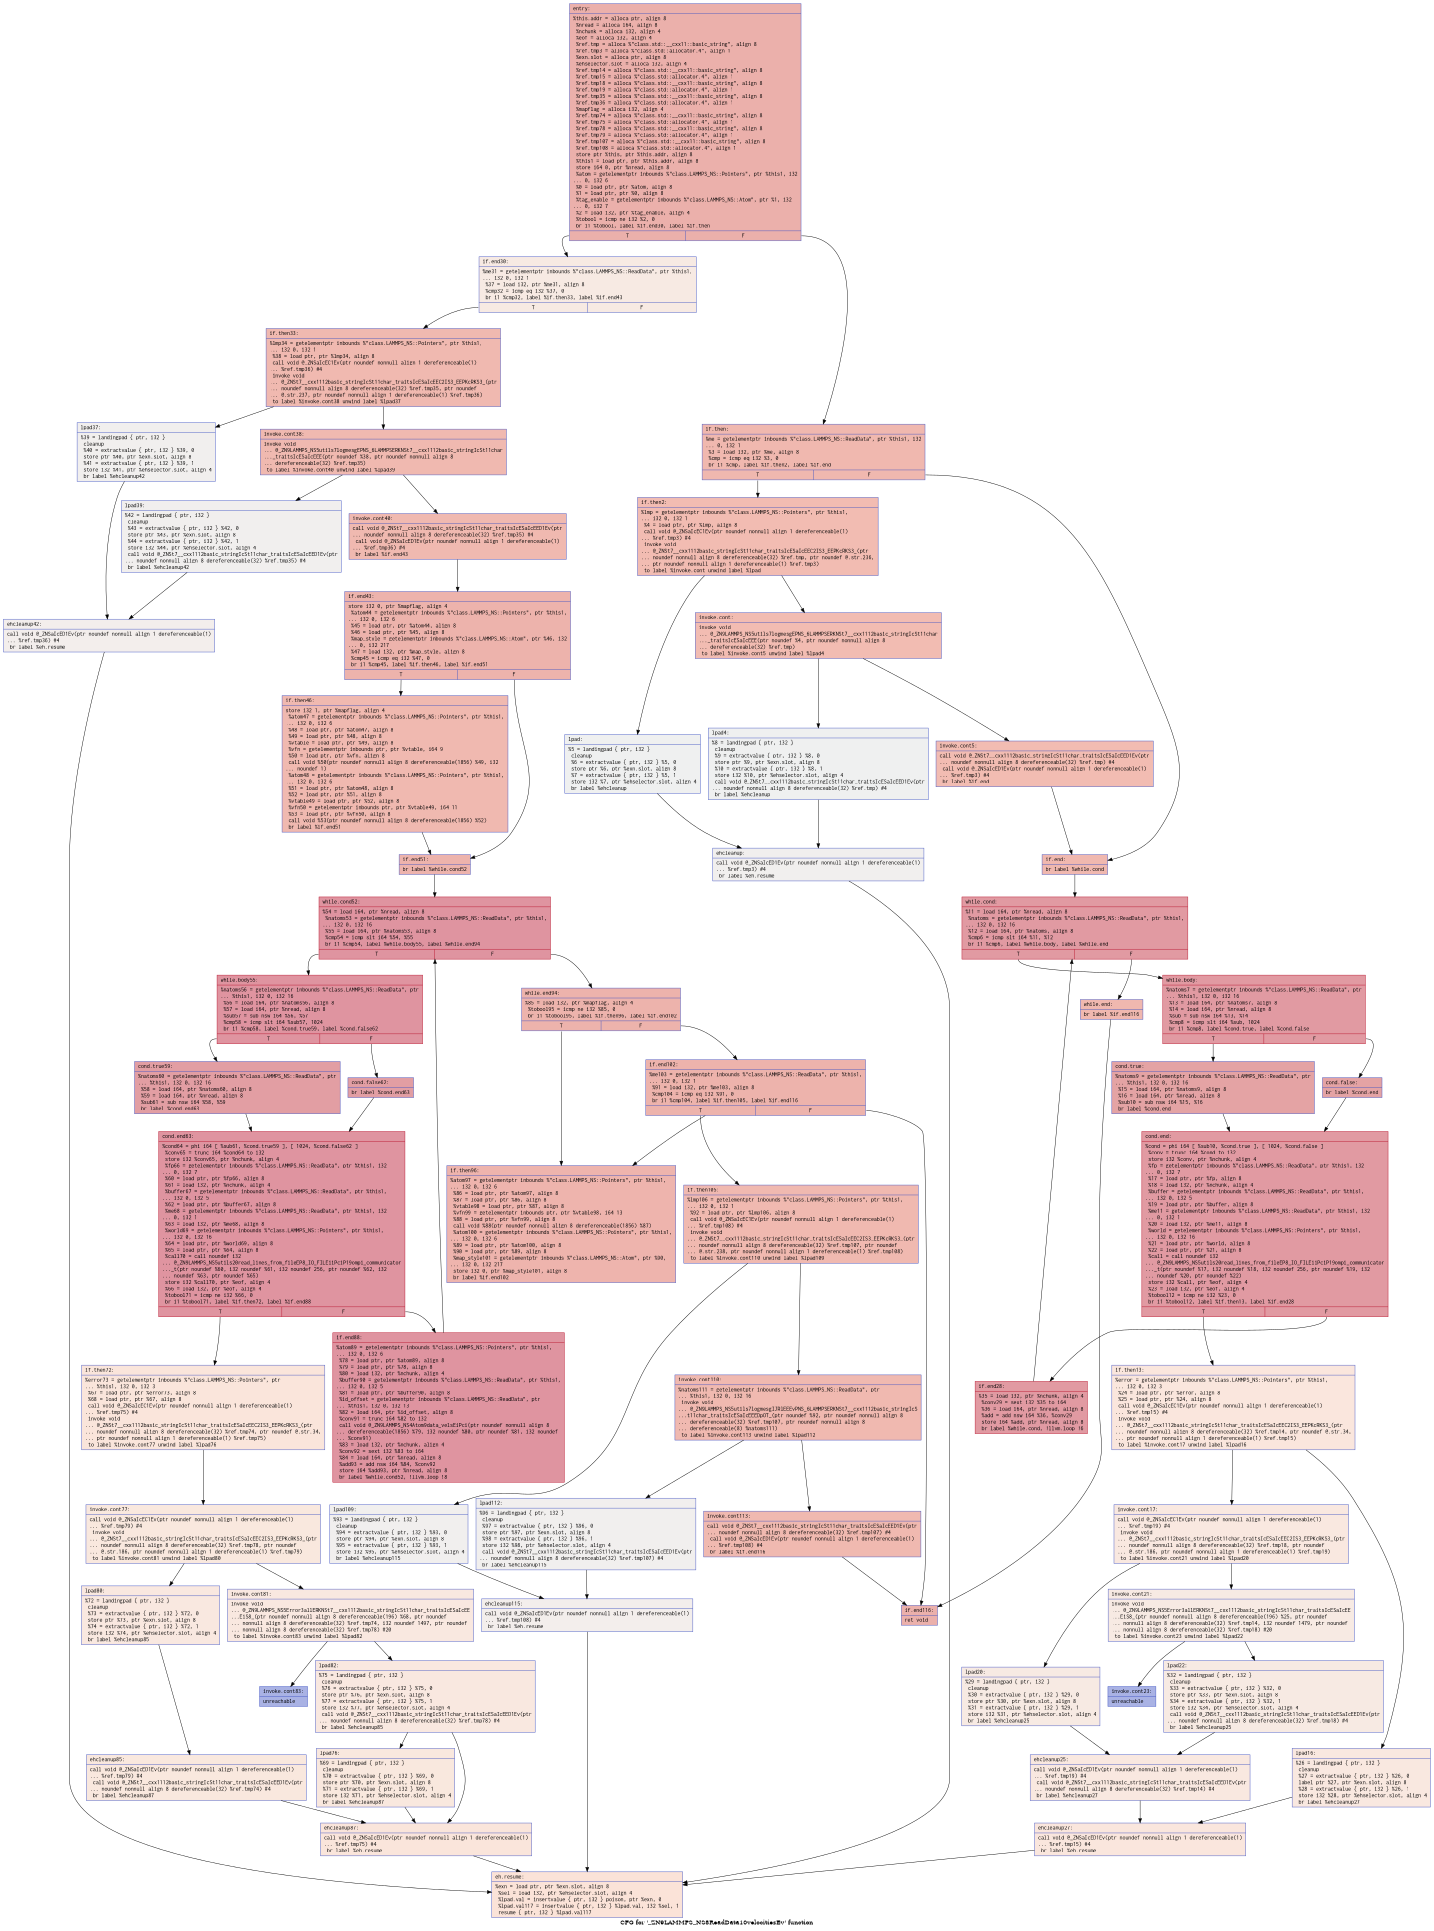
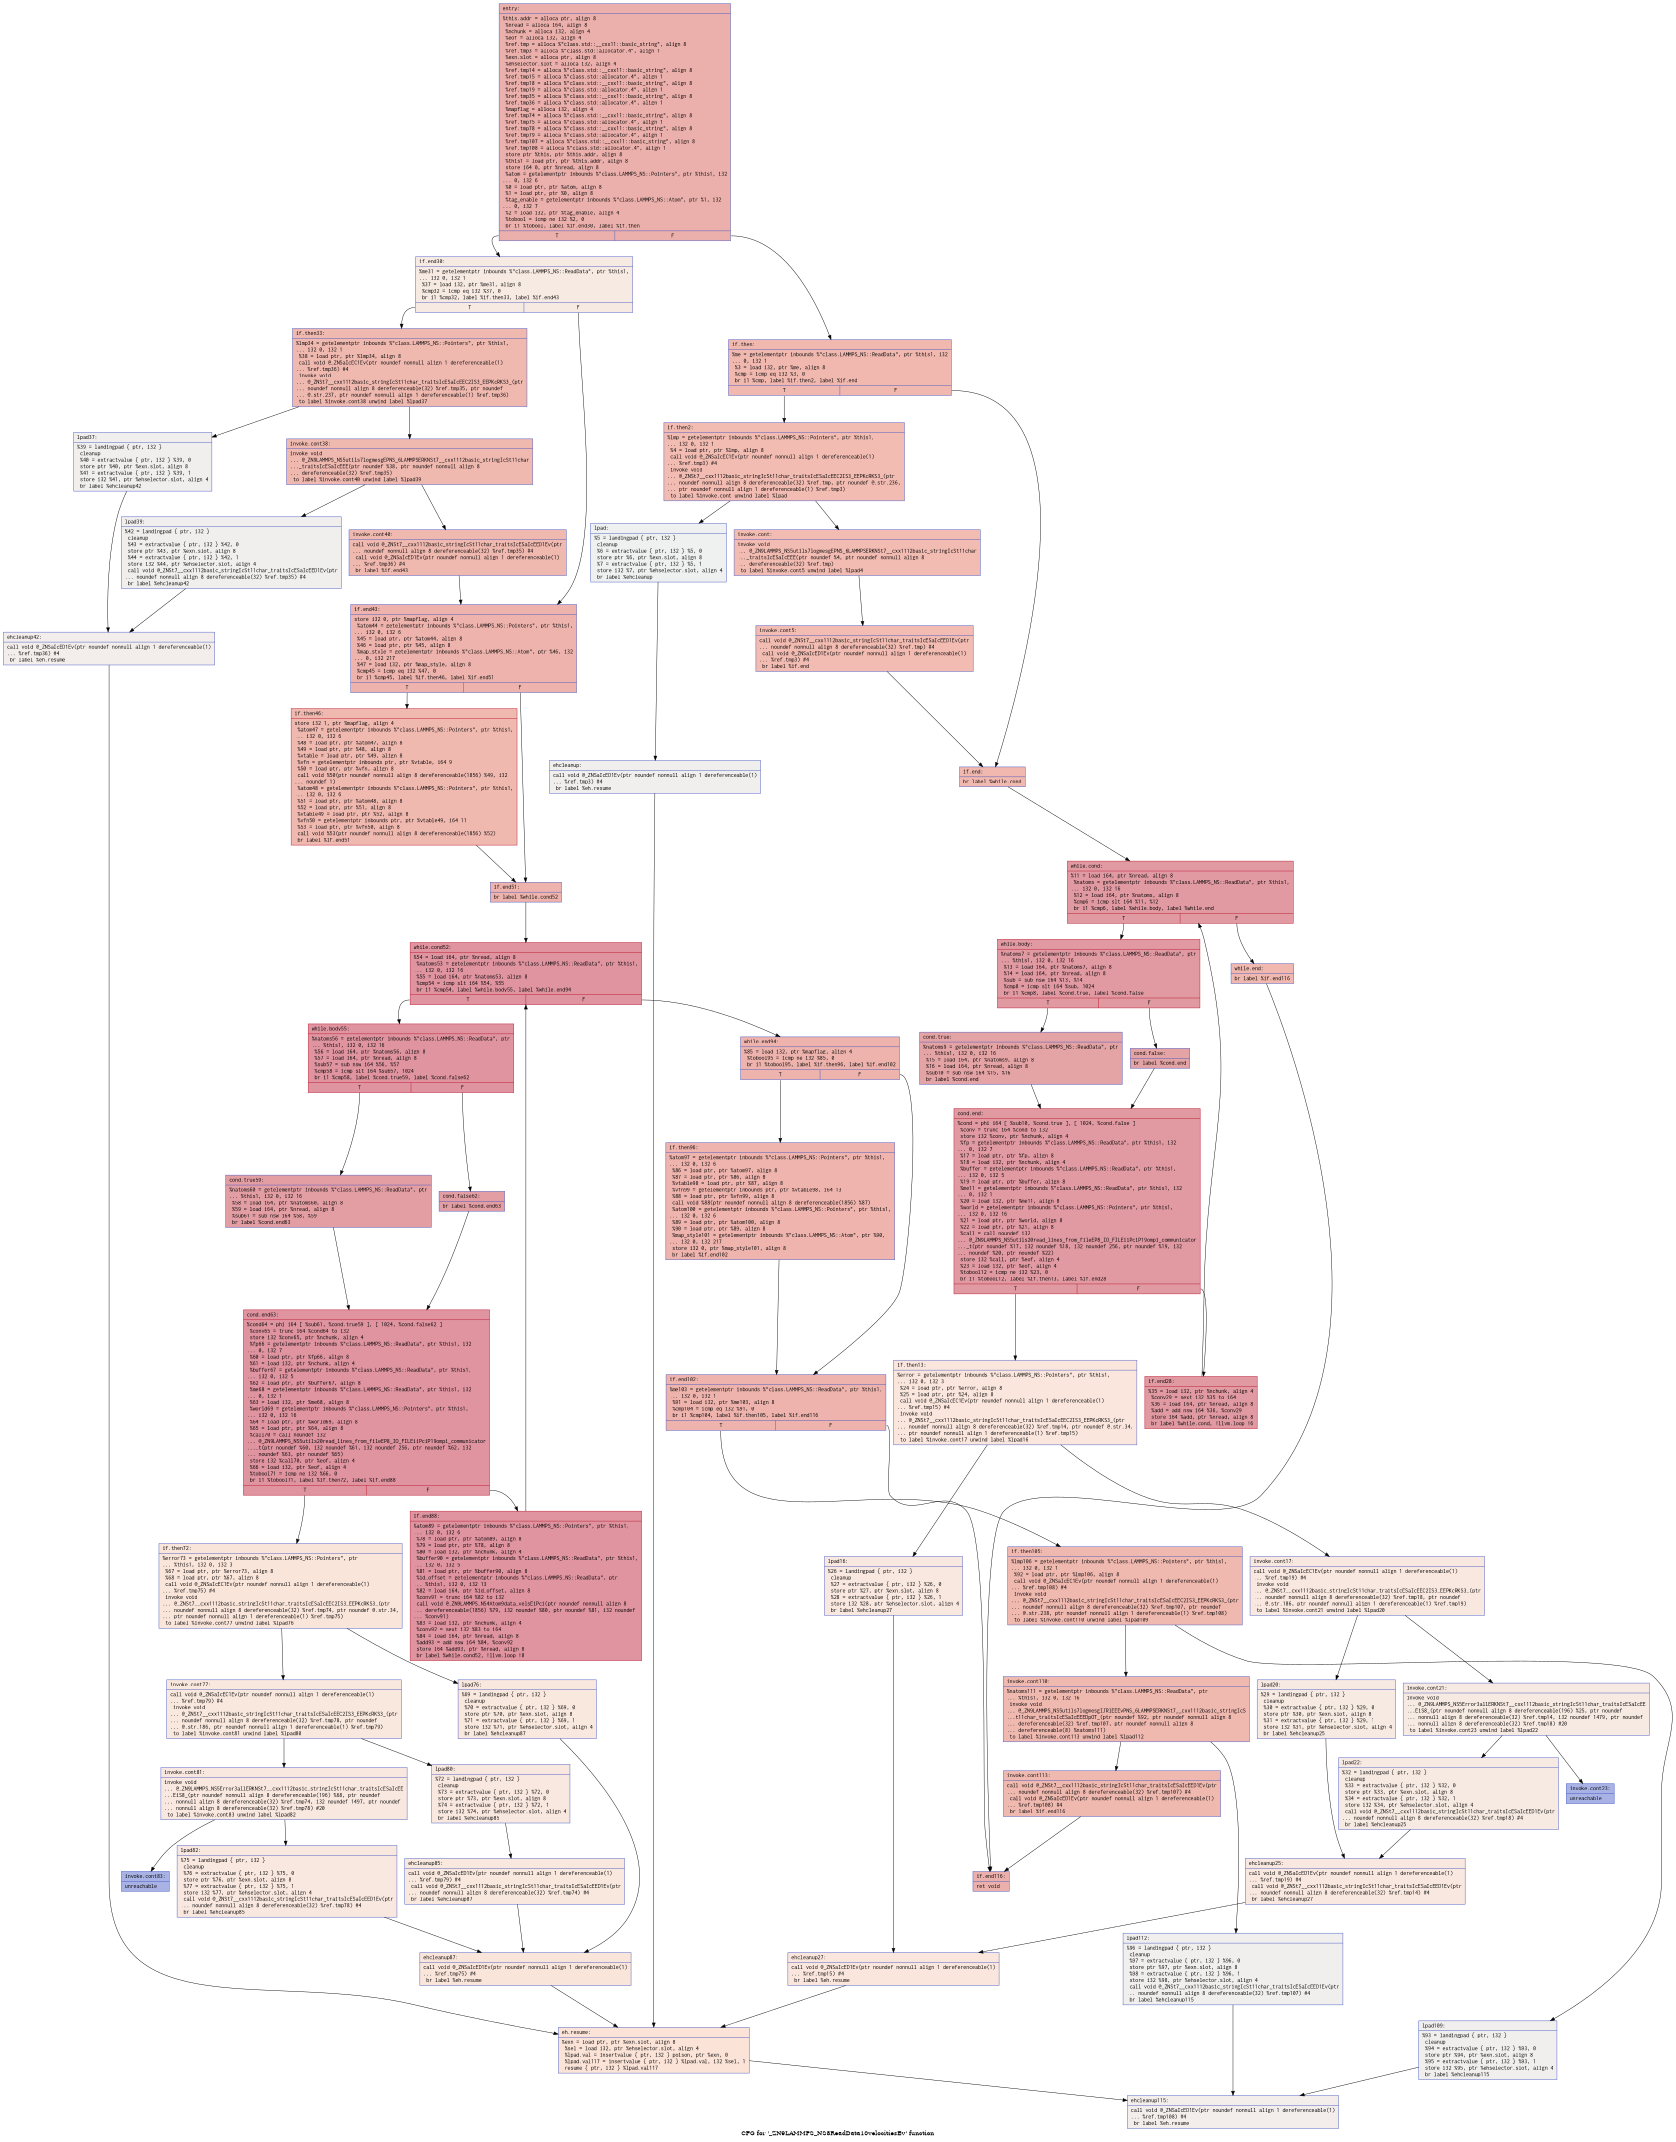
none -> (586, 460)
(395, 764) -> (404, 777)
(818, 764) -> none
(670, 1138) -> (778, 1315)
(405, 1738) -> (399, 1657)
(587, 1750) -> (936, 2080)
(1351, 1782) -> (883, 1591)
